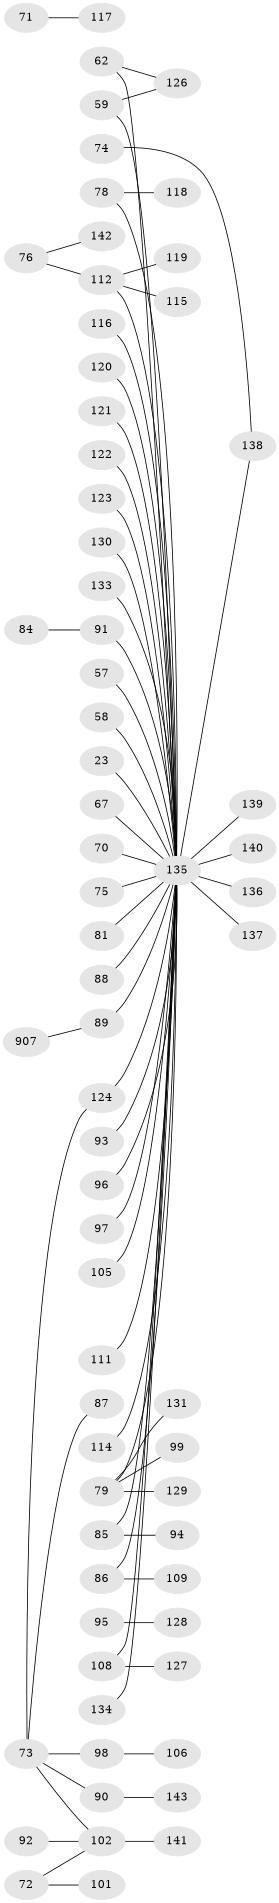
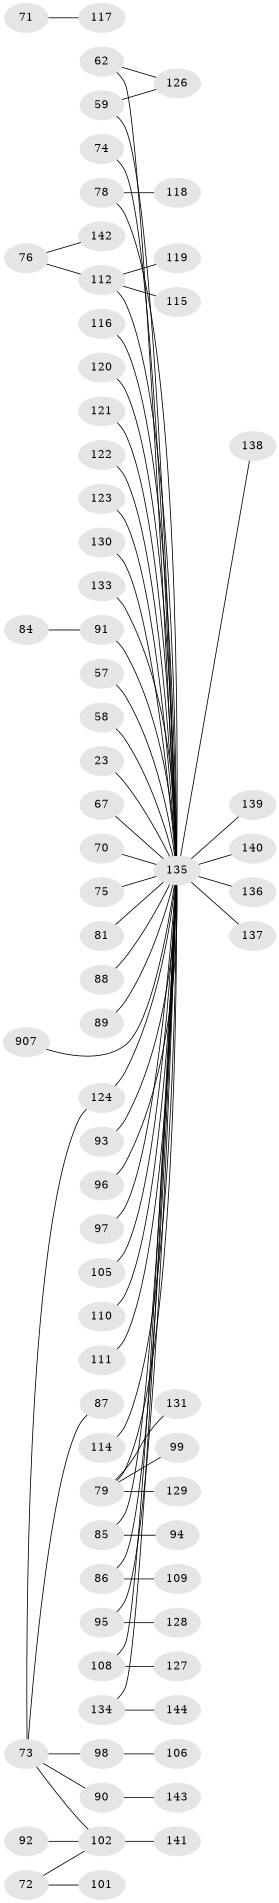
(232, 257) -> (161, 505)
(65, 1033) -> (139, 1025)
none -> (161, 1251)
none -> (102, 1317)
none -> (177, 1710)
